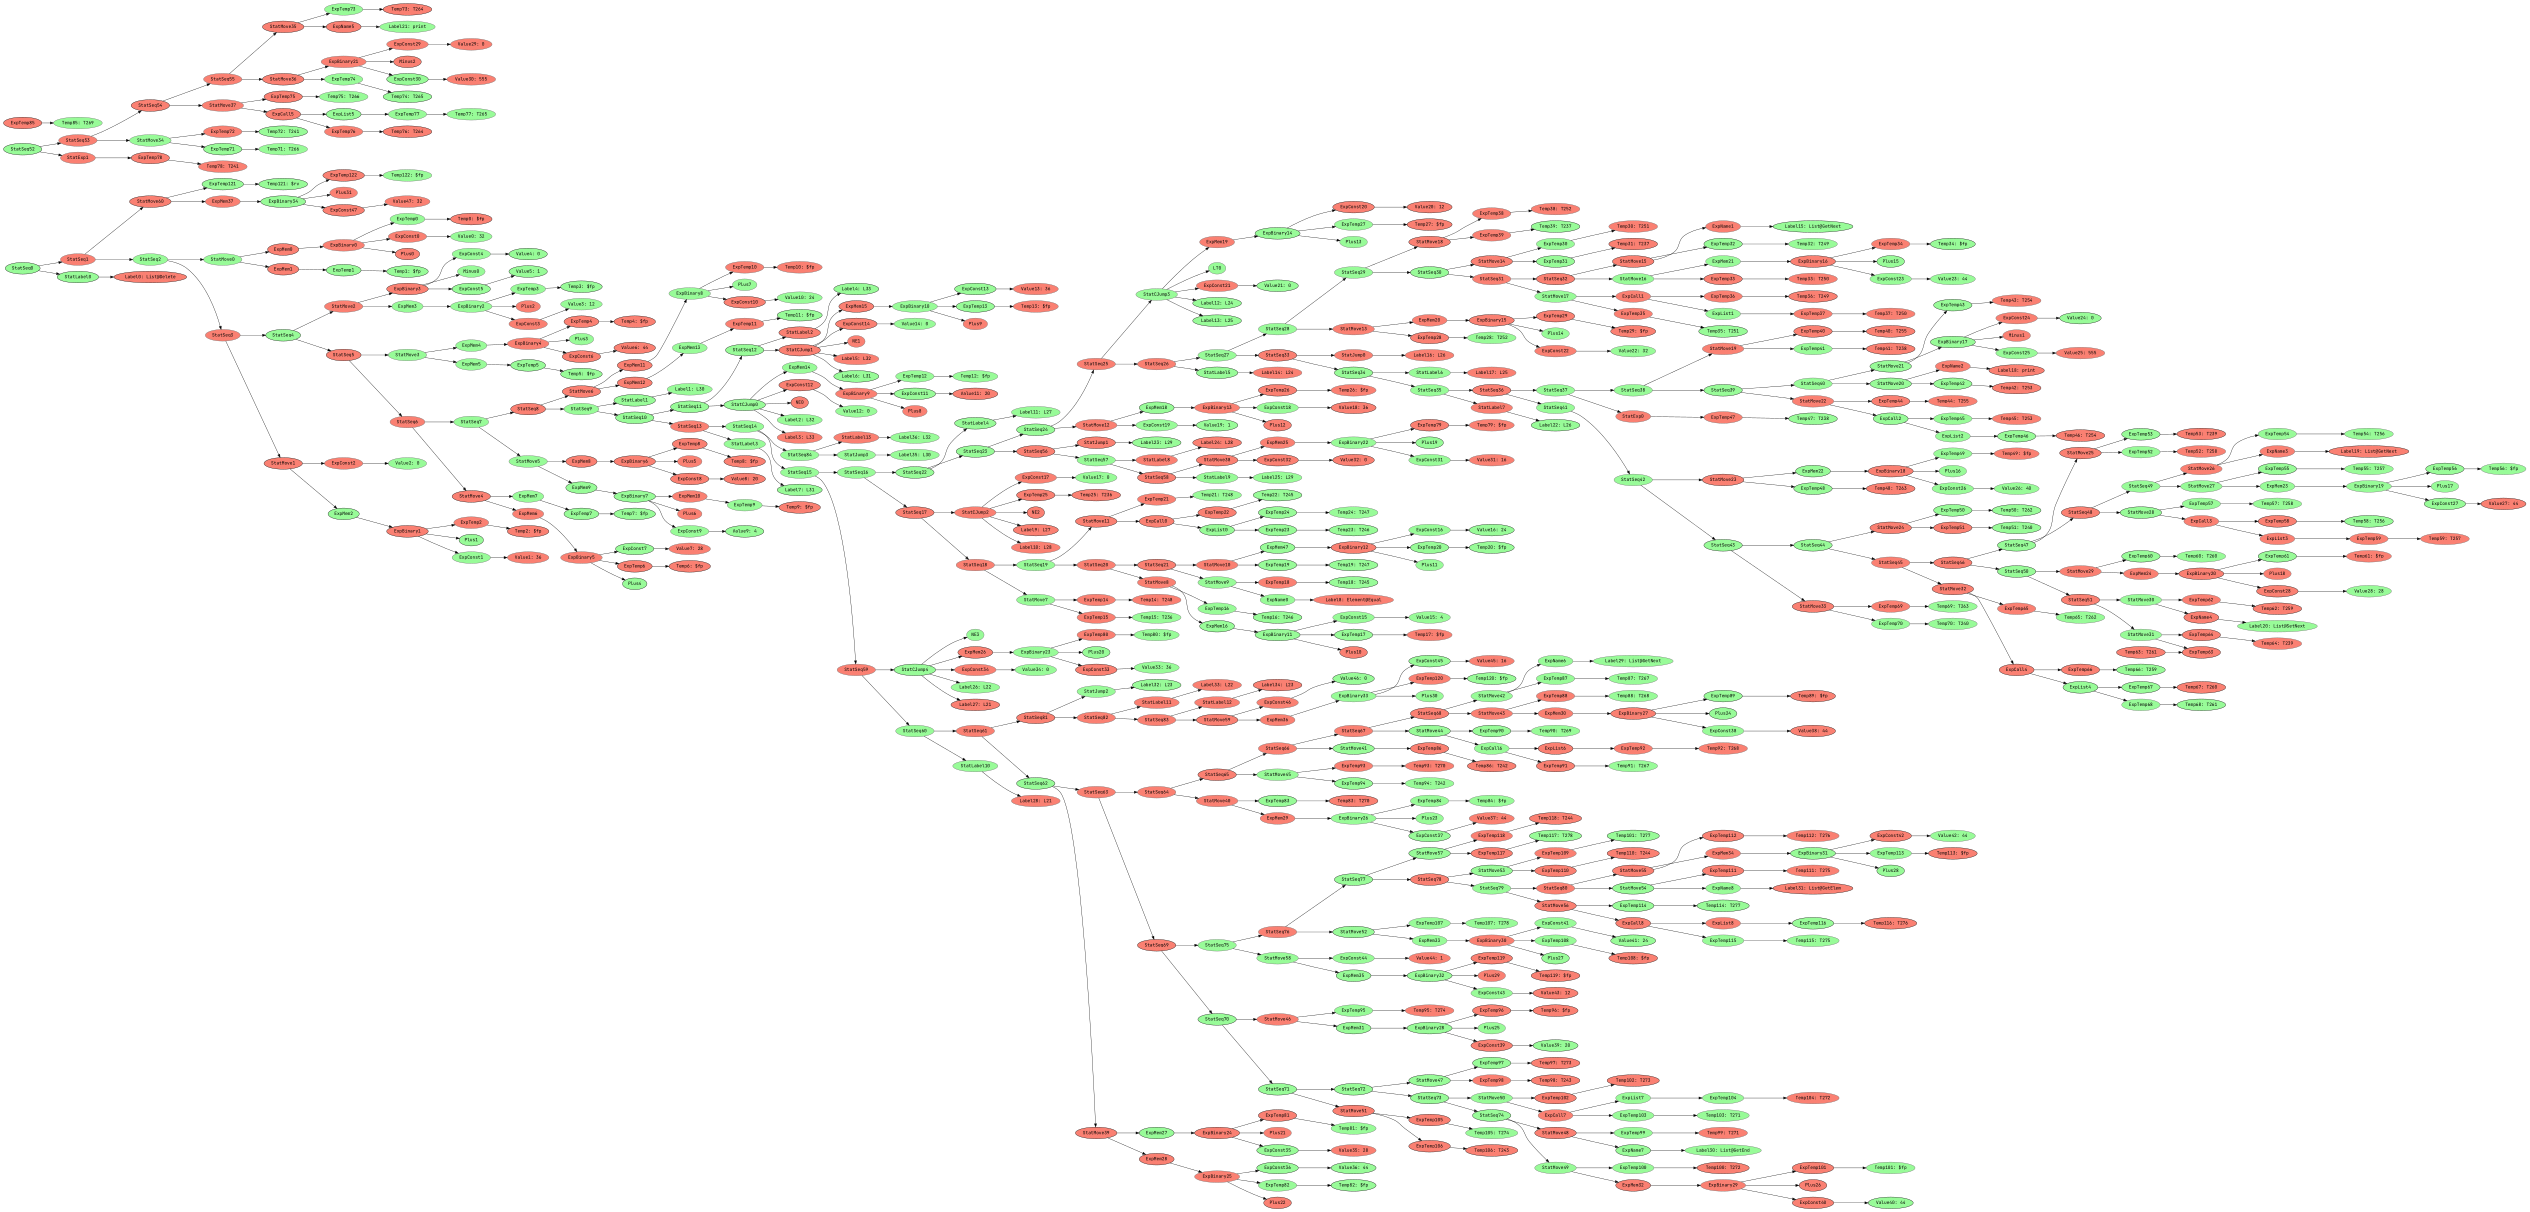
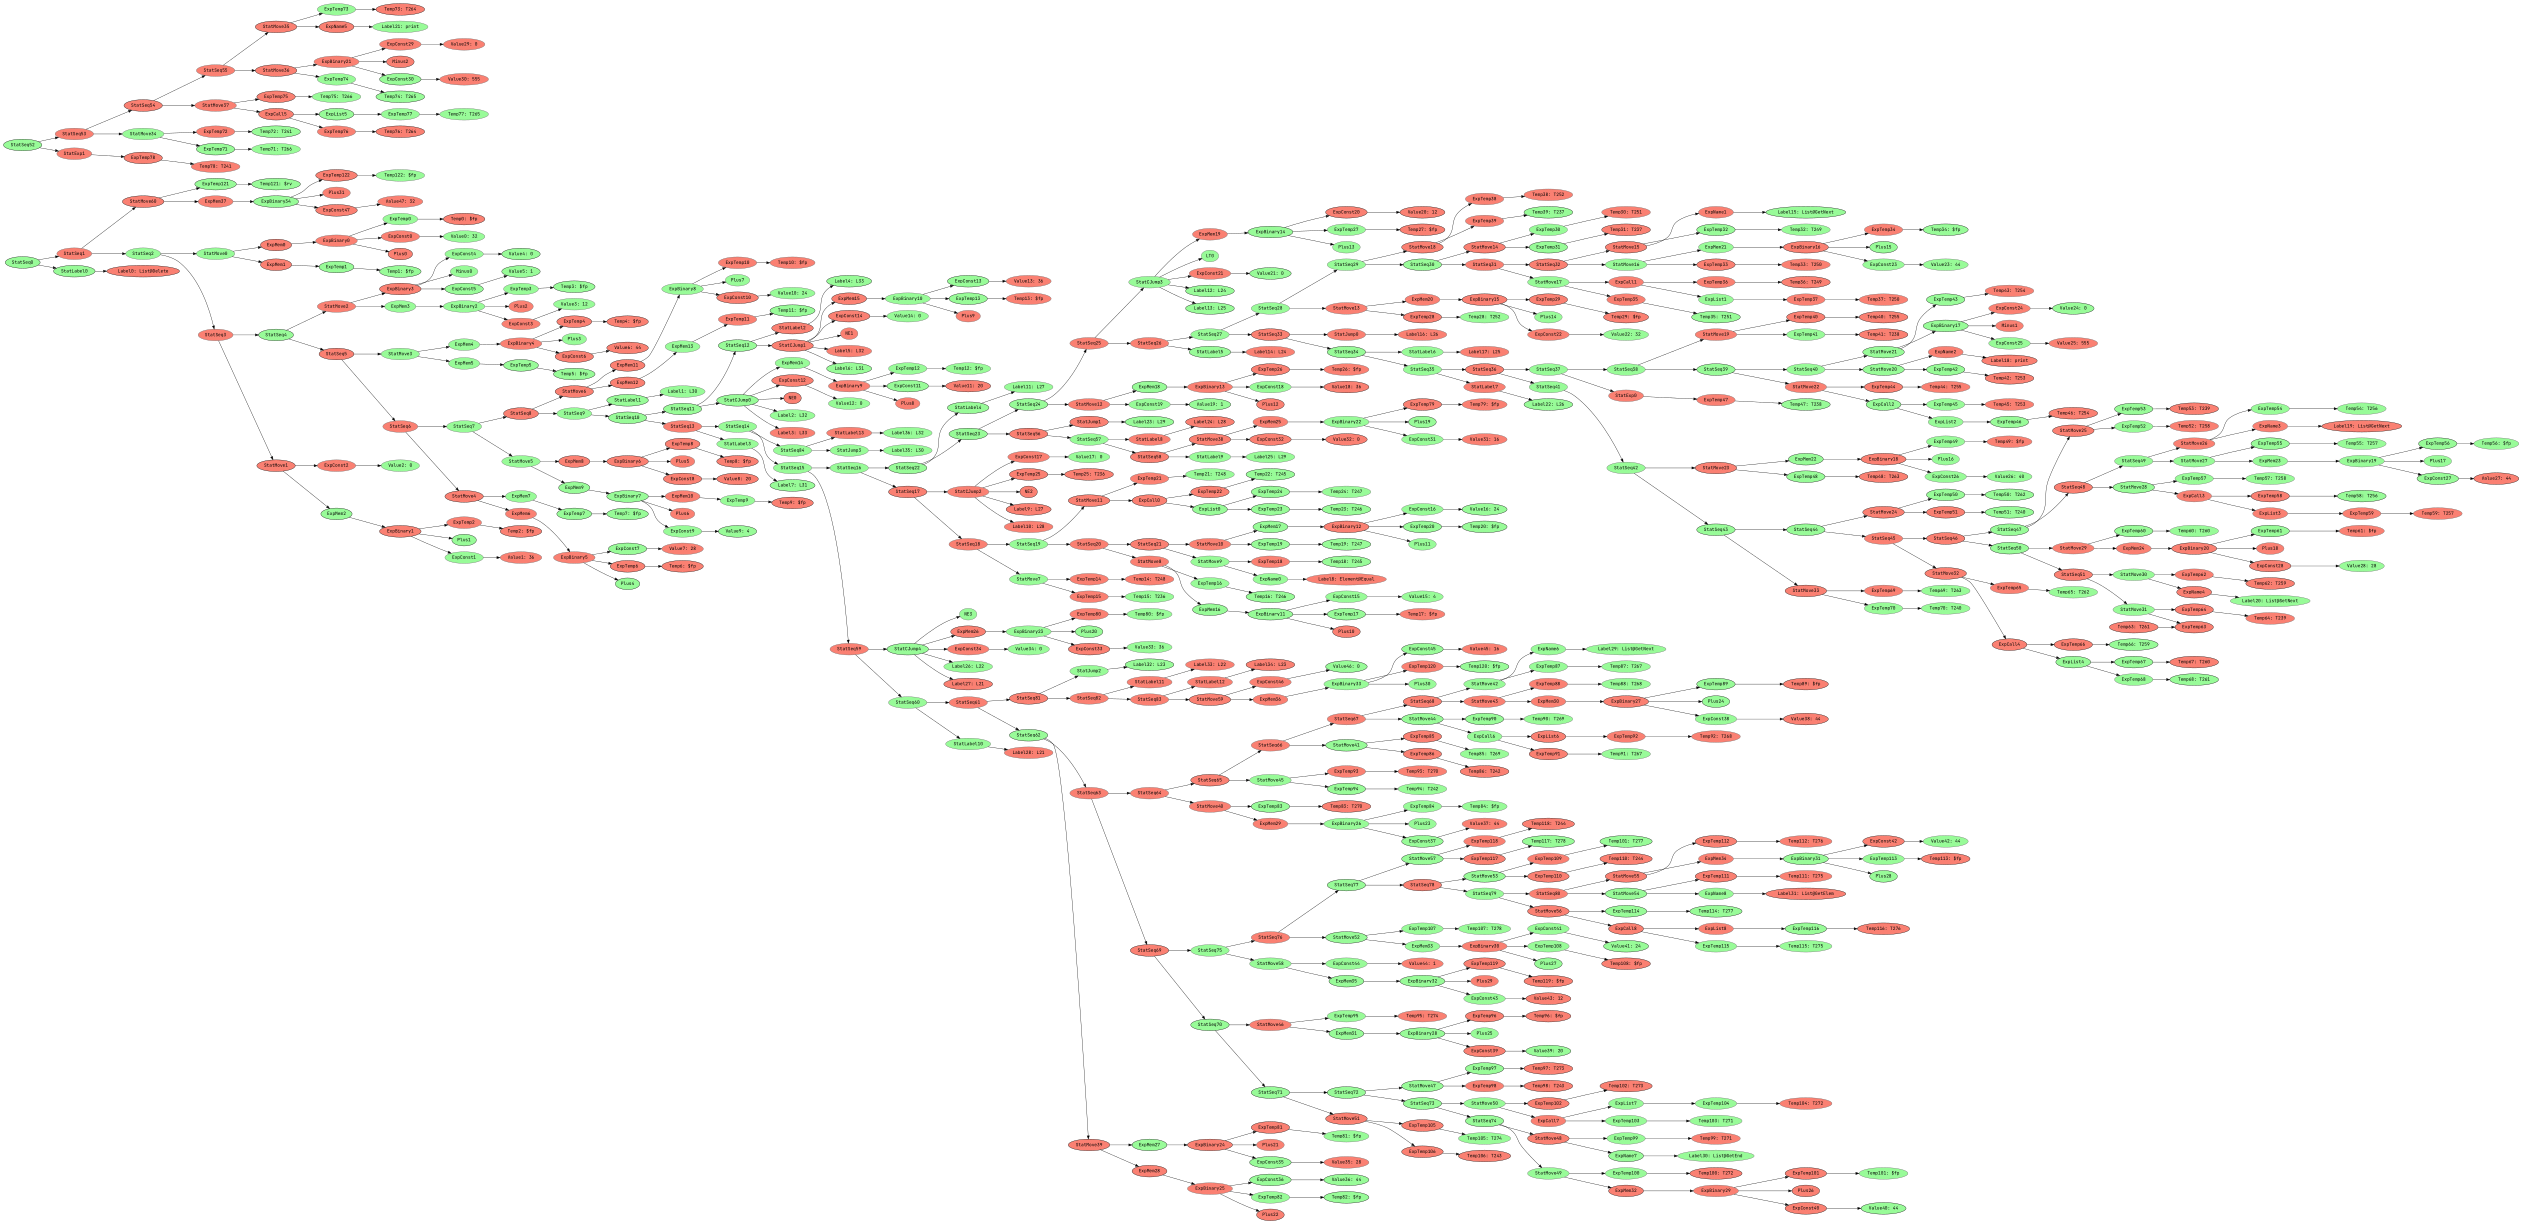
(1278, 548) -> (1270, 527)
none -> (1383, 741)
